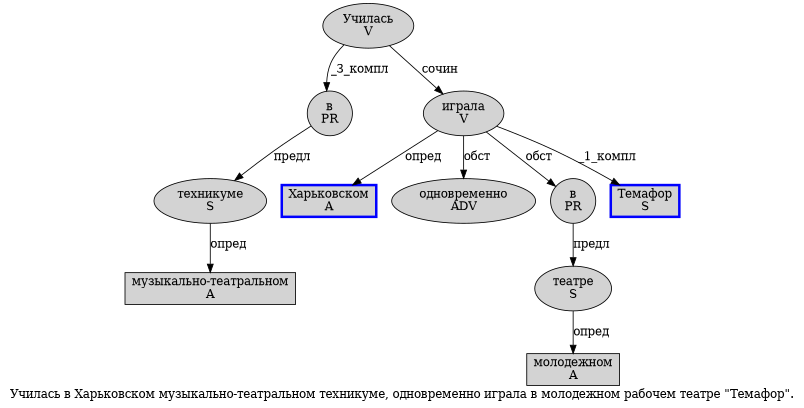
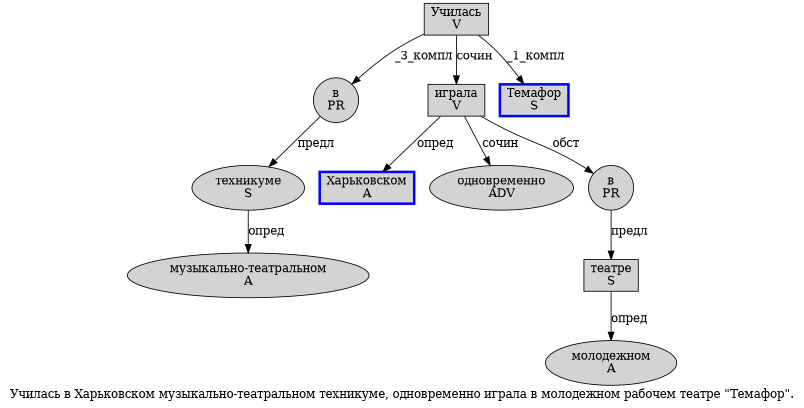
(368, 26) -> (456, 19)
(464, 113) -> (456, 100)
(556, 151) -> (500, 55)
(477, 157) -> (500, 144)
(210, 289) -> (248, 275)
(573, 289) -> (611, 275)
(573, 370) -> (611, 363)
